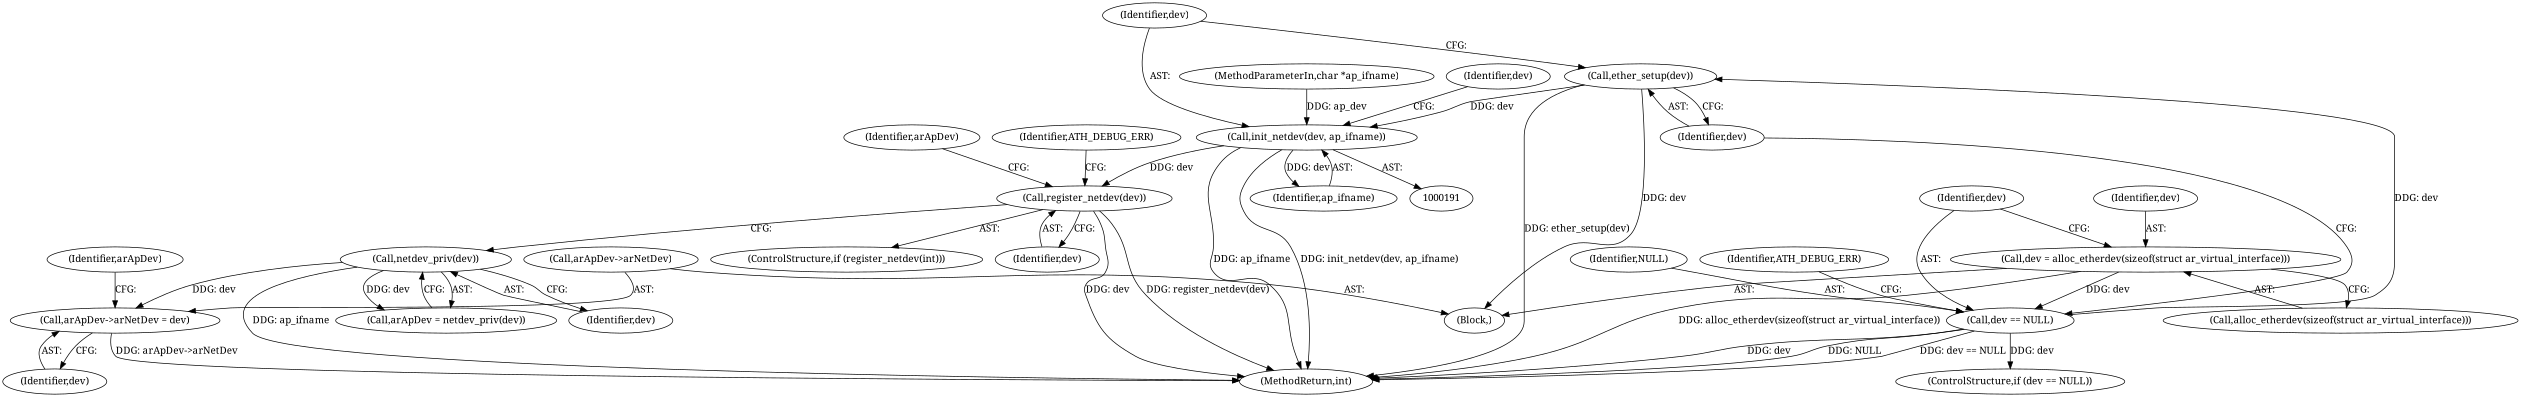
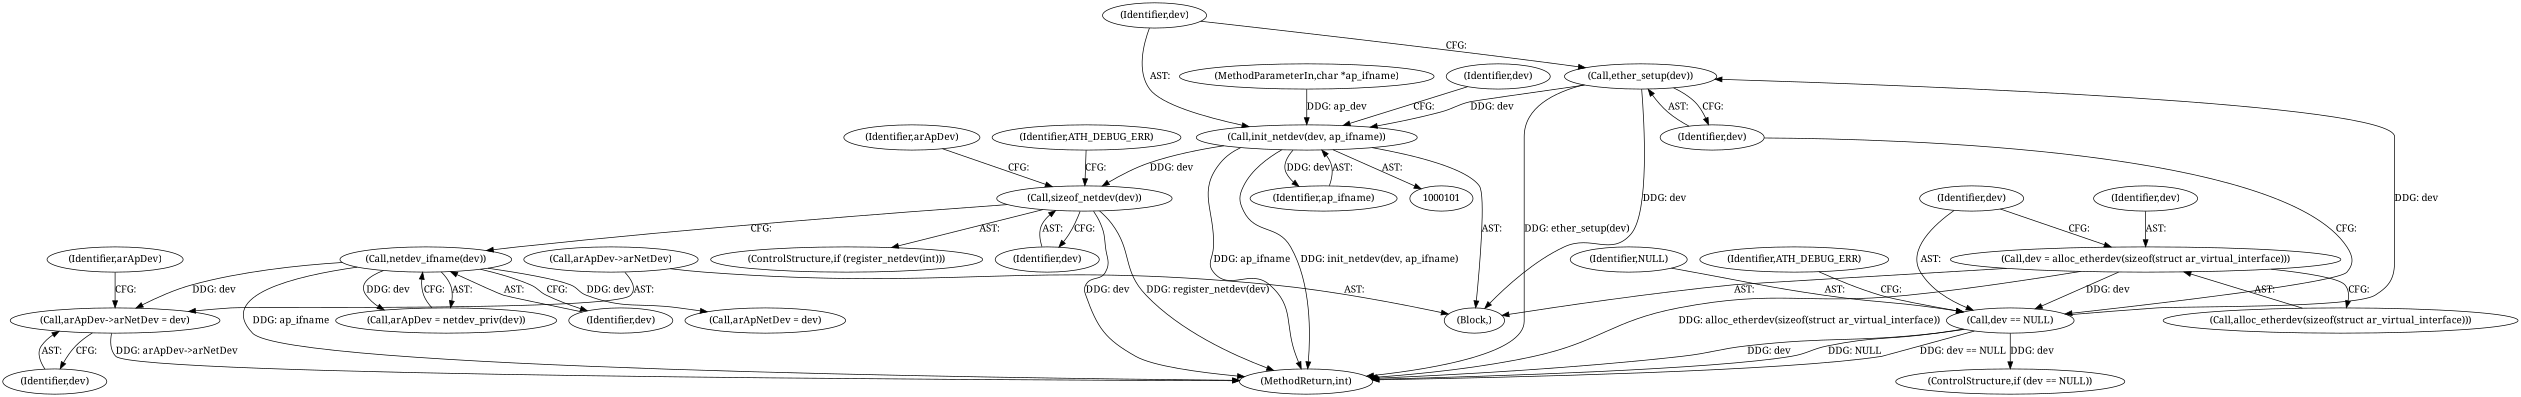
none -> (1479, 186)
(1084, 198) -> (1084, 198)
(1441, 198) -> (1441, 198)
(426, 260) -> (426, 260)
none -> (765, 321)
